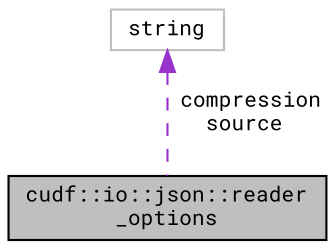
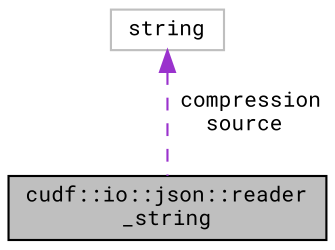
(167, 208) -> (167, 208)
